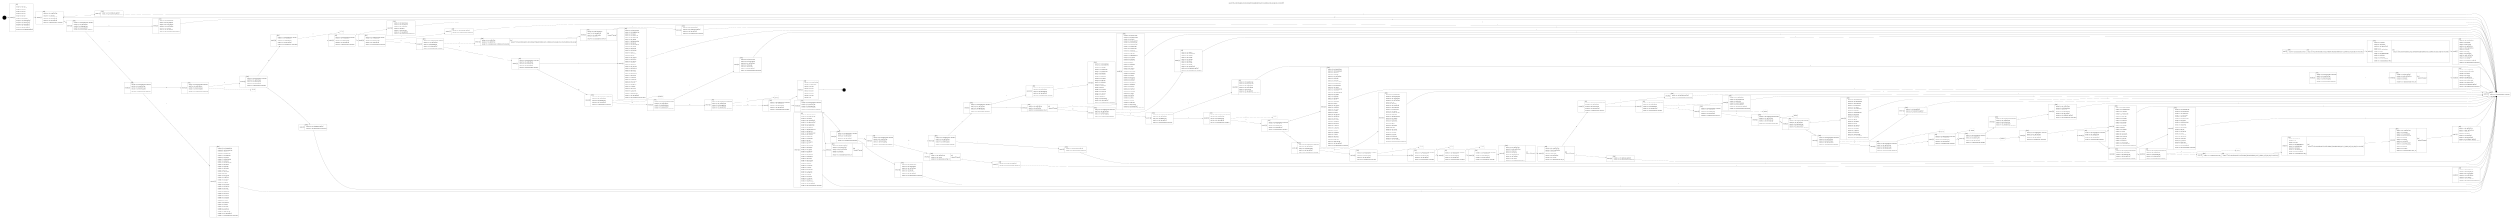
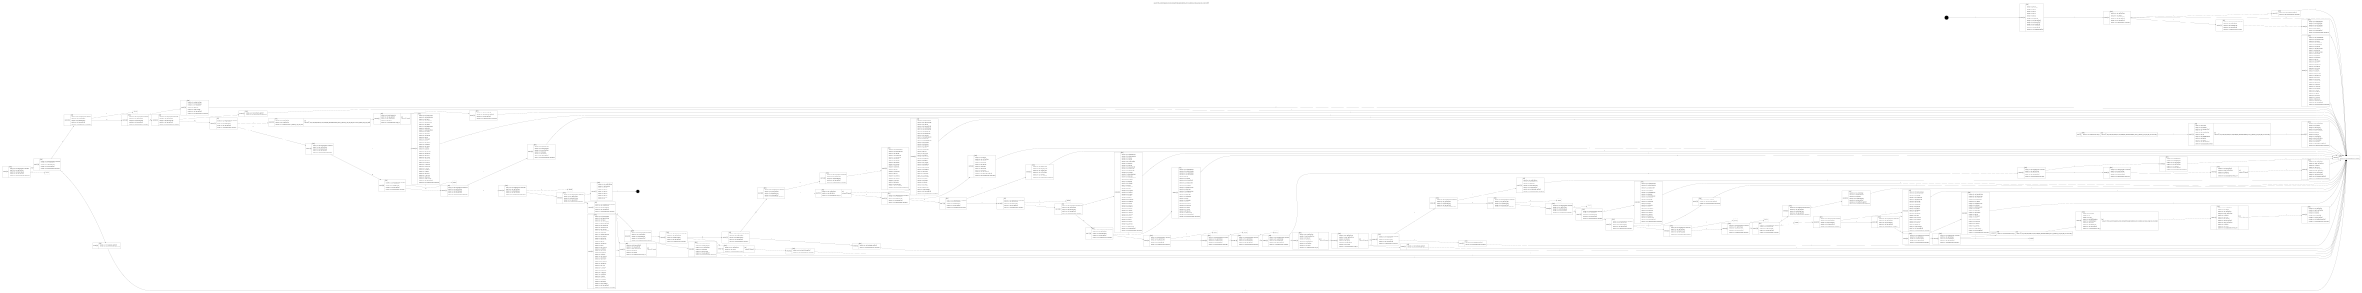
(138, 88) -> none
none -> (2032, 173)
